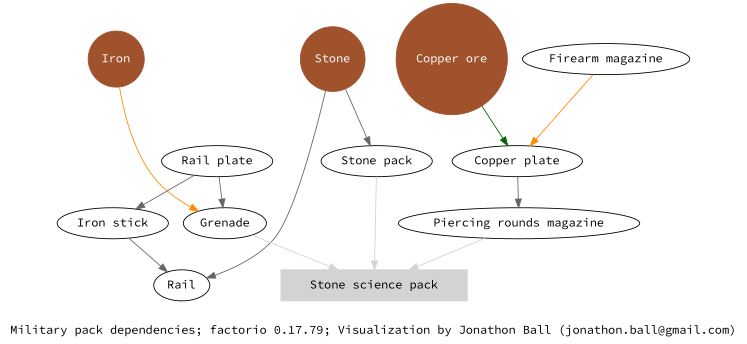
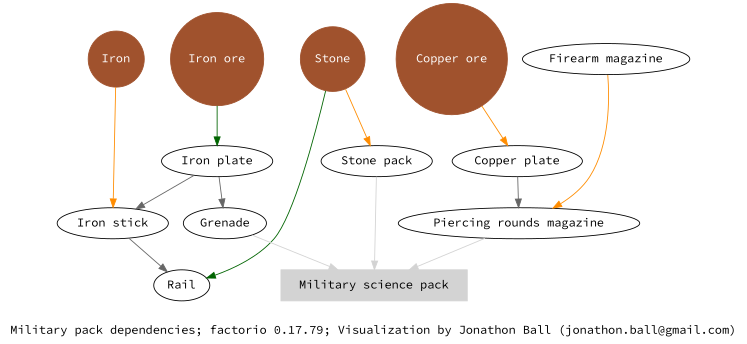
none -> (217, 59)
(565, 107) -> (602, 147)
(356, 113) -> (356, 113)
(492, 122) -> (492, 122)
(141, 156) -> (114, 143)
(217, 161) -> (217, 161)
(294, 200) -> (294, 200)
(374, 285) -> (374, 285)
